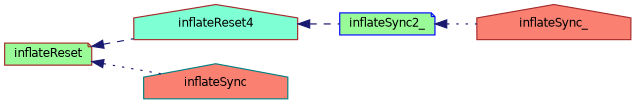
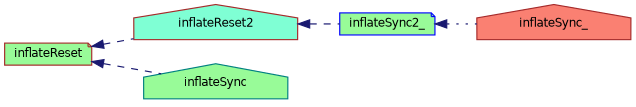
(216, 24) -> (216, 24)
(132, 69) -> (132, 69)
(216, 83) -> (216, 83)
